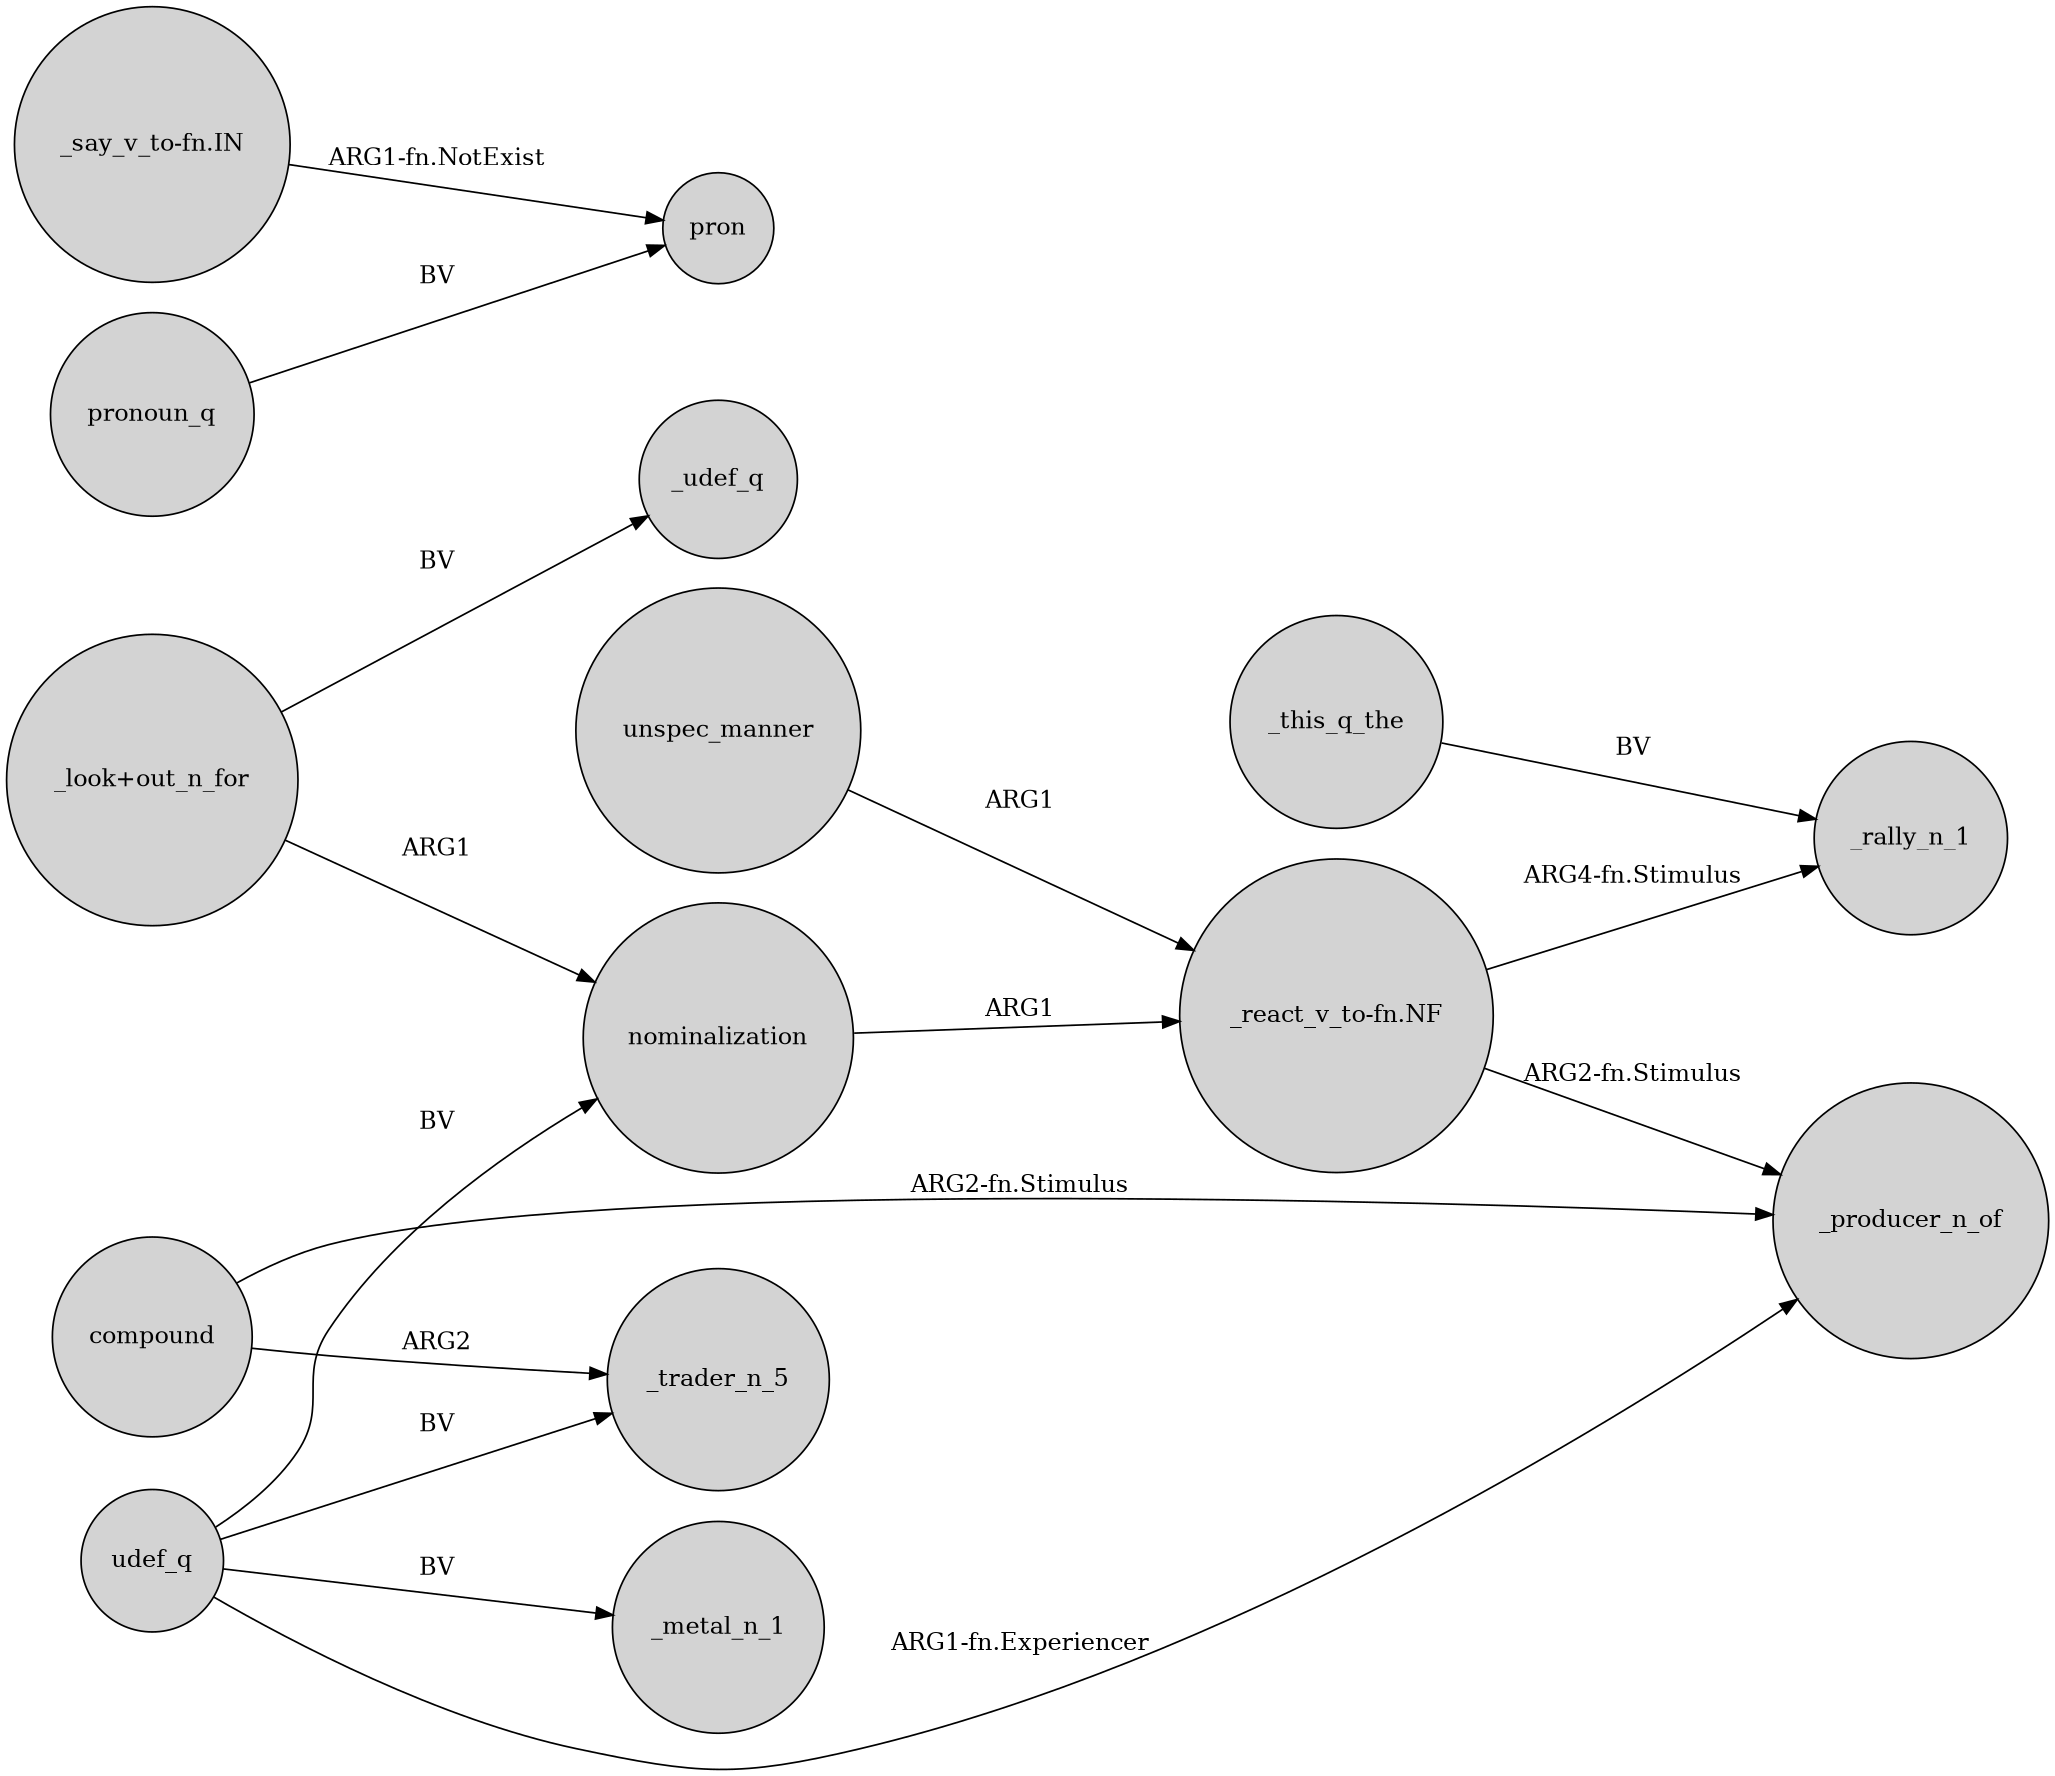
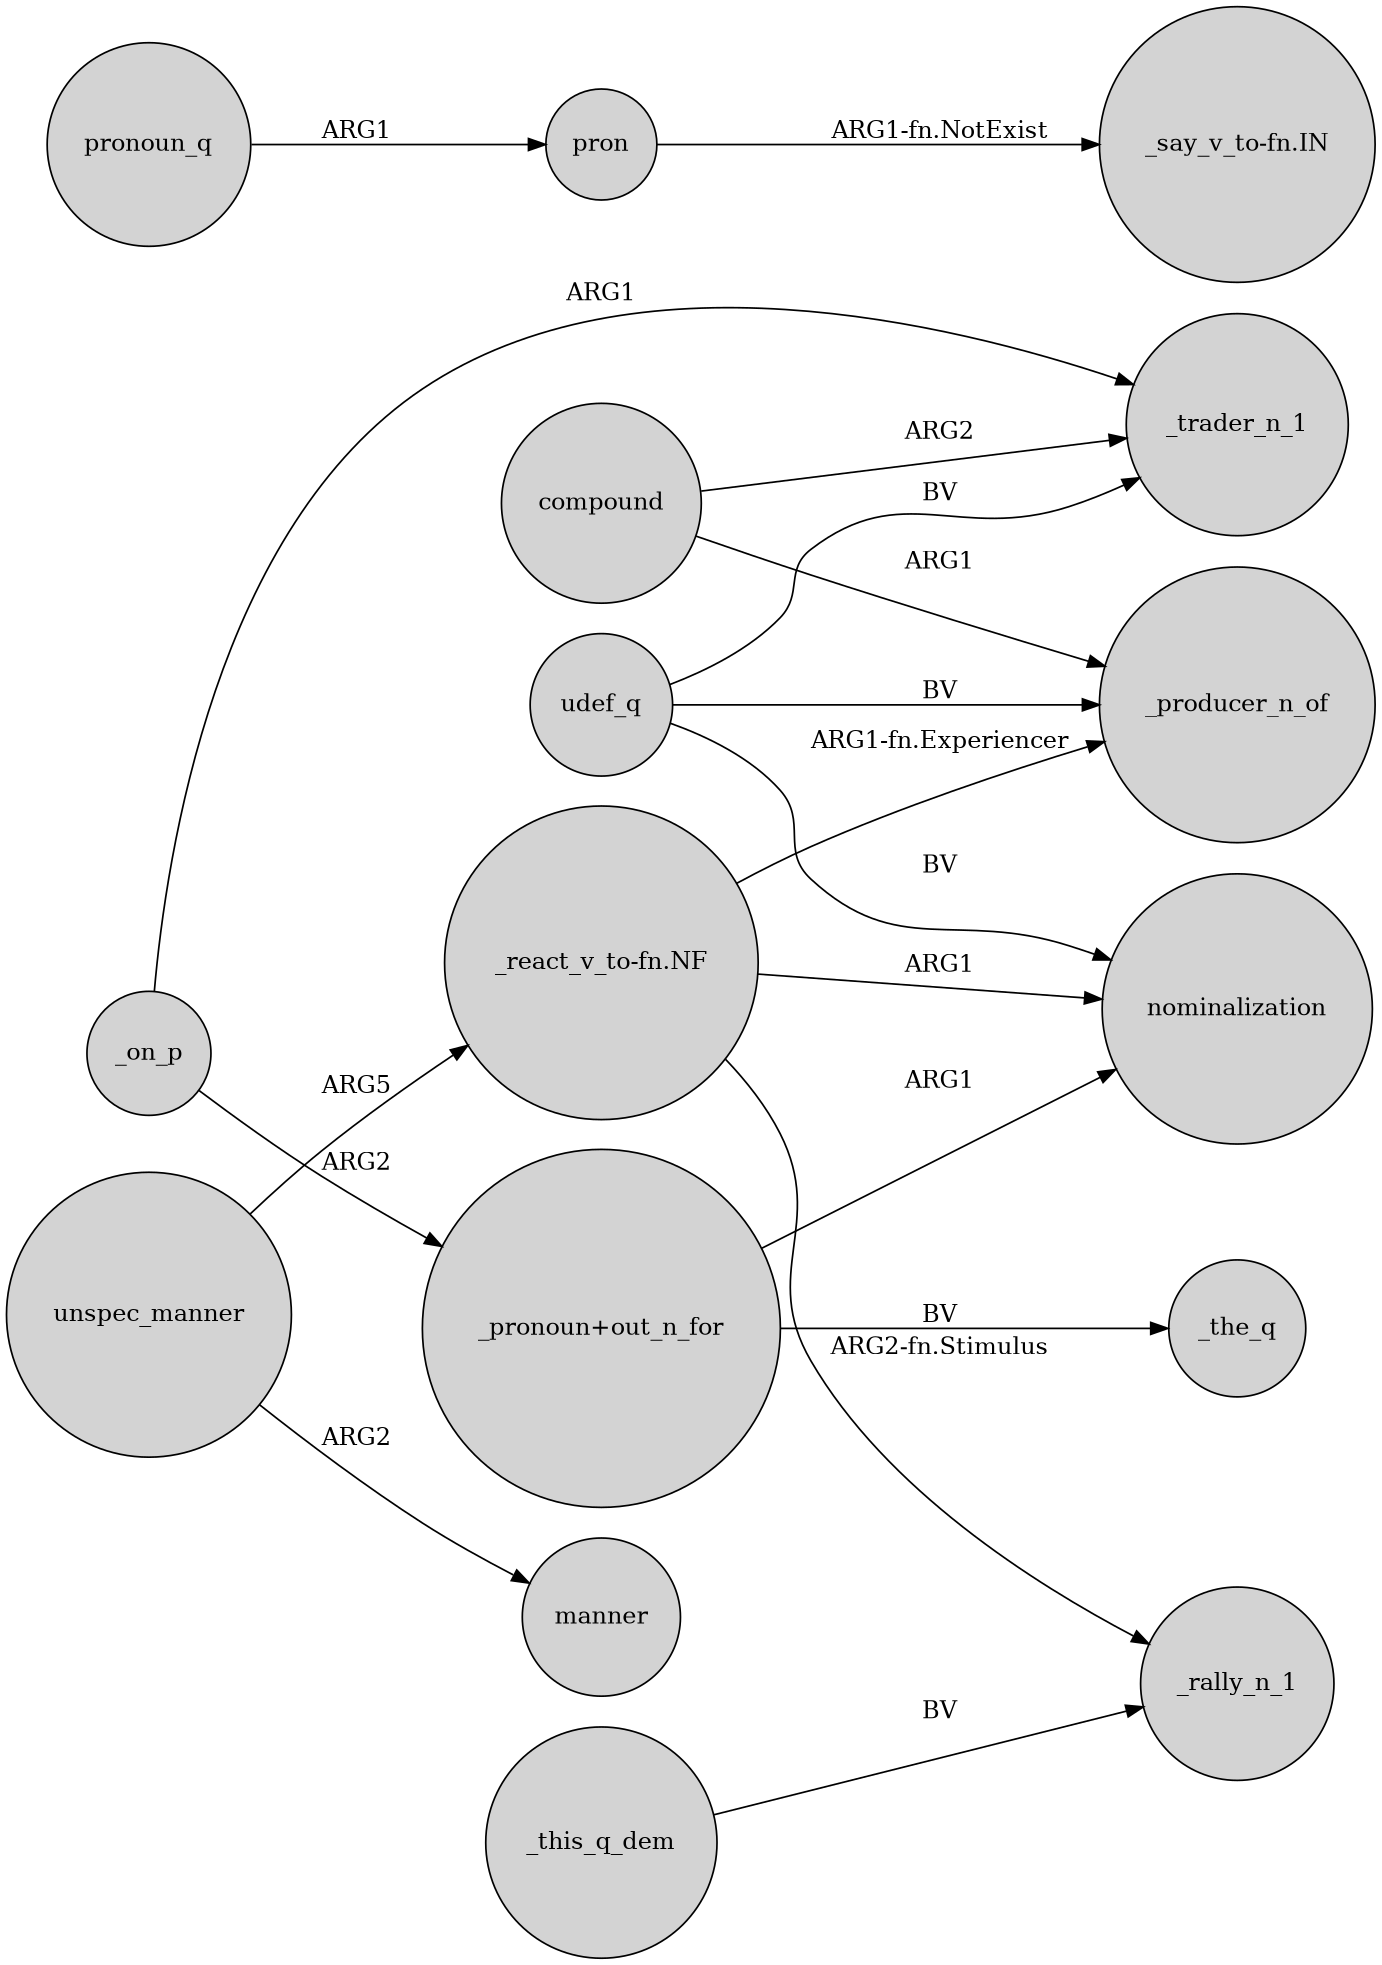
(468, 191) -> (869, 145)
(437, 277) -> (357, 132)
(718, 479) -> (1237, 1328)
(1336, 722) -> (601, 1843)
(152, 780) -> (601, 1328)
(1020, 801) -> (357, 1087)
(1633, 877) -> (940, 1348)
(1008, 1028) -> (921, 986)
none -> (149, 1053)
(1633, 1075) -> (940, 742)
(1020, 1186) -> (940, 562)
(718, 1380) -> (1237, 425)
none -> (601, 1617)
(718, 1627) -> none
(1020, 1644) -> (940, 692)
